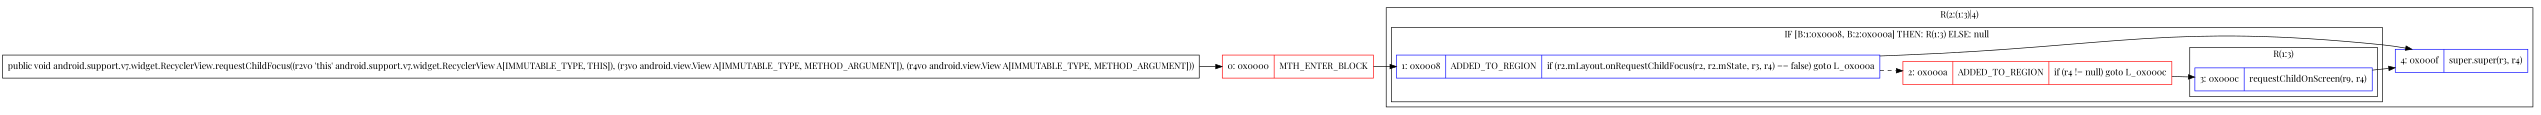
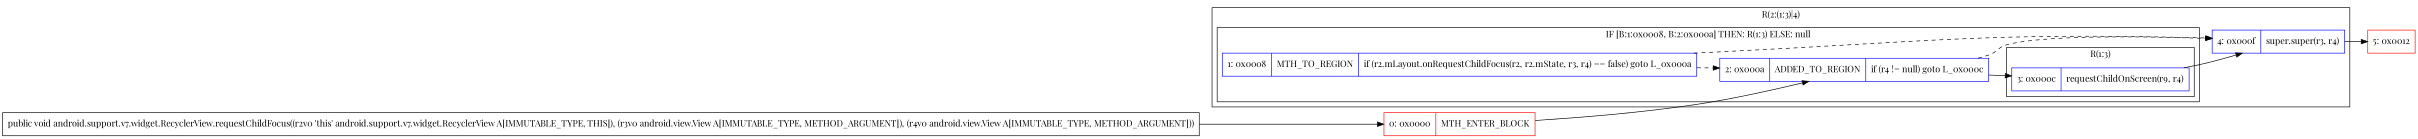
none -> (2090, 37)
(2143, 39) -> (1950, 39)
none -> (2391, 42)
(1494, 66) -> (1315, 64)
(1382, 67) -> (1643, 111)
(2037, 73) -> (1854, 70)
